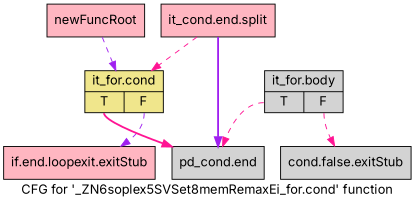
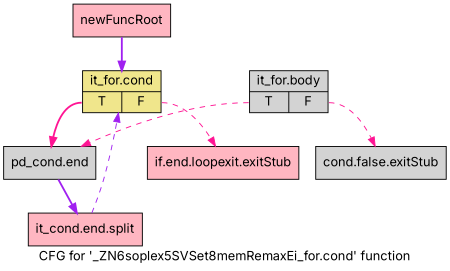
(107, 50) -> (122, 49)
(178, 51) -> (107, 168)
(218, 87) -> (65, 192)
(140, 128) -> (192, 115)
